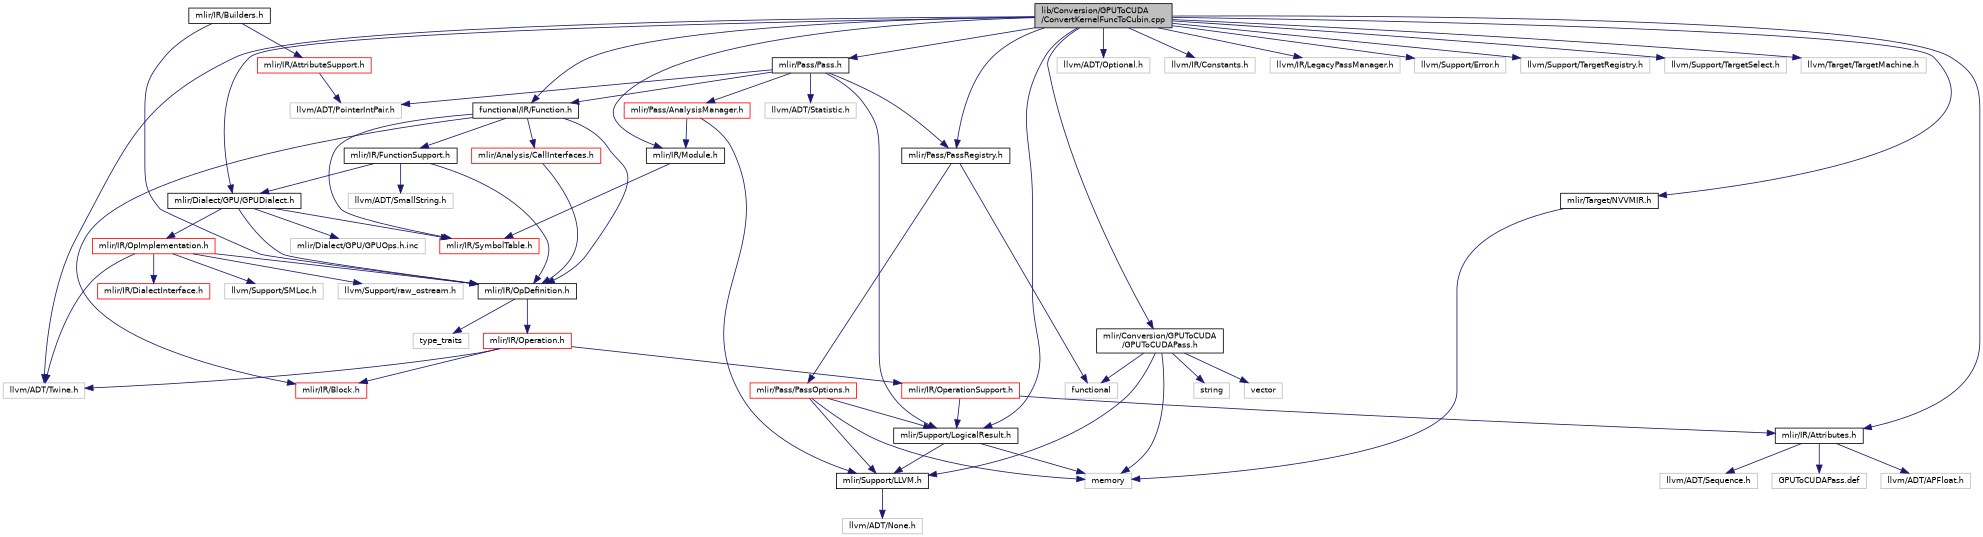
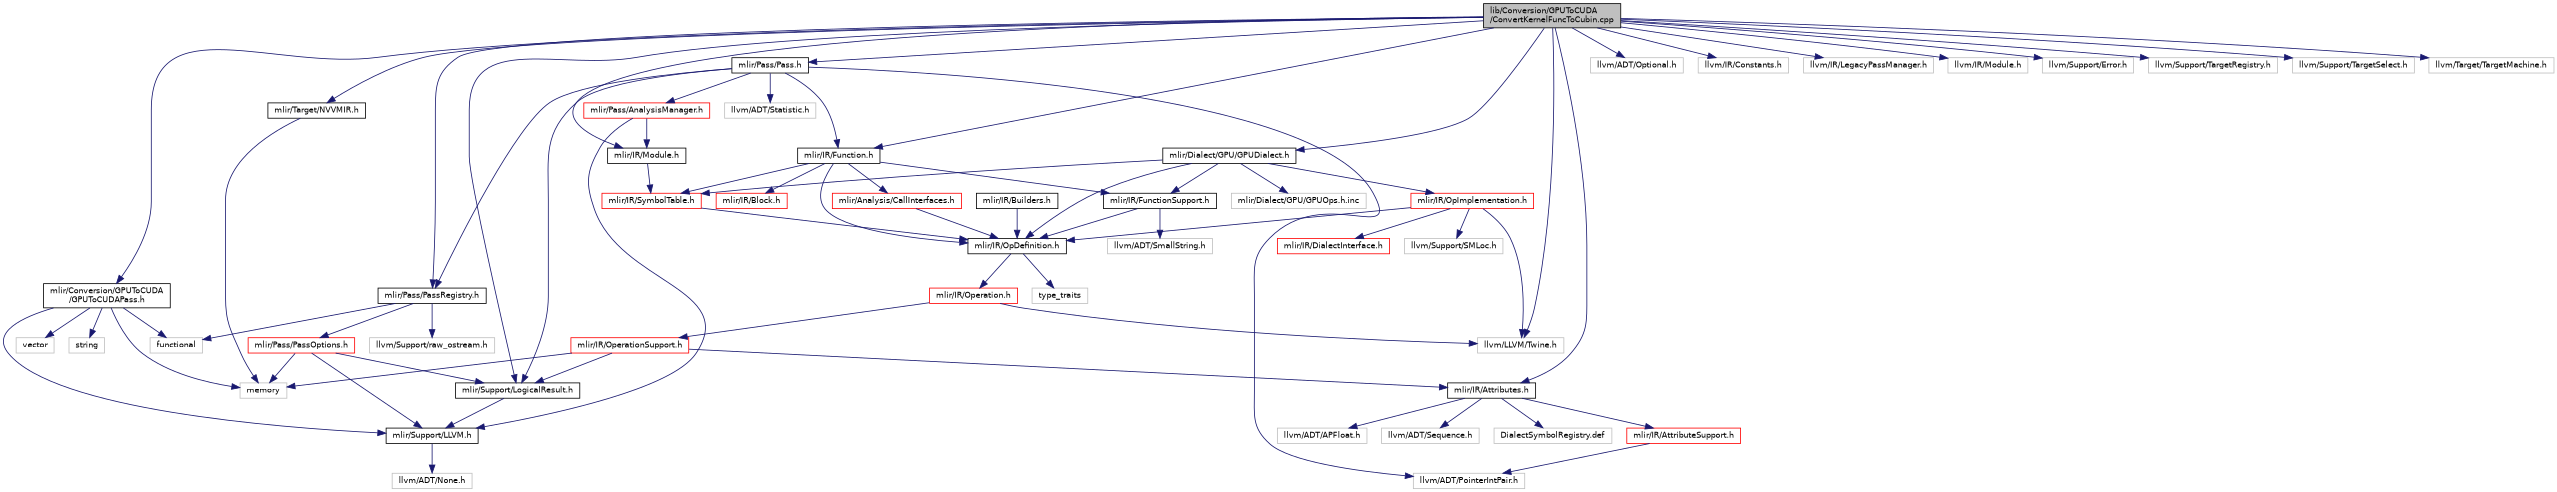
(268, 39) -> (1584, 412)
none -> (1988, 65)
(526, 111) -> (839, 156)
(321, 177) -> (1198, 176)
none -> (830, 224)
(273, 268) -> (432, 316)
(433, 365) -> none
(44, 391) -> (1521, 345)
(1028, 457) -> (440, 369)
(1819, 481) -> (1553, 436)
